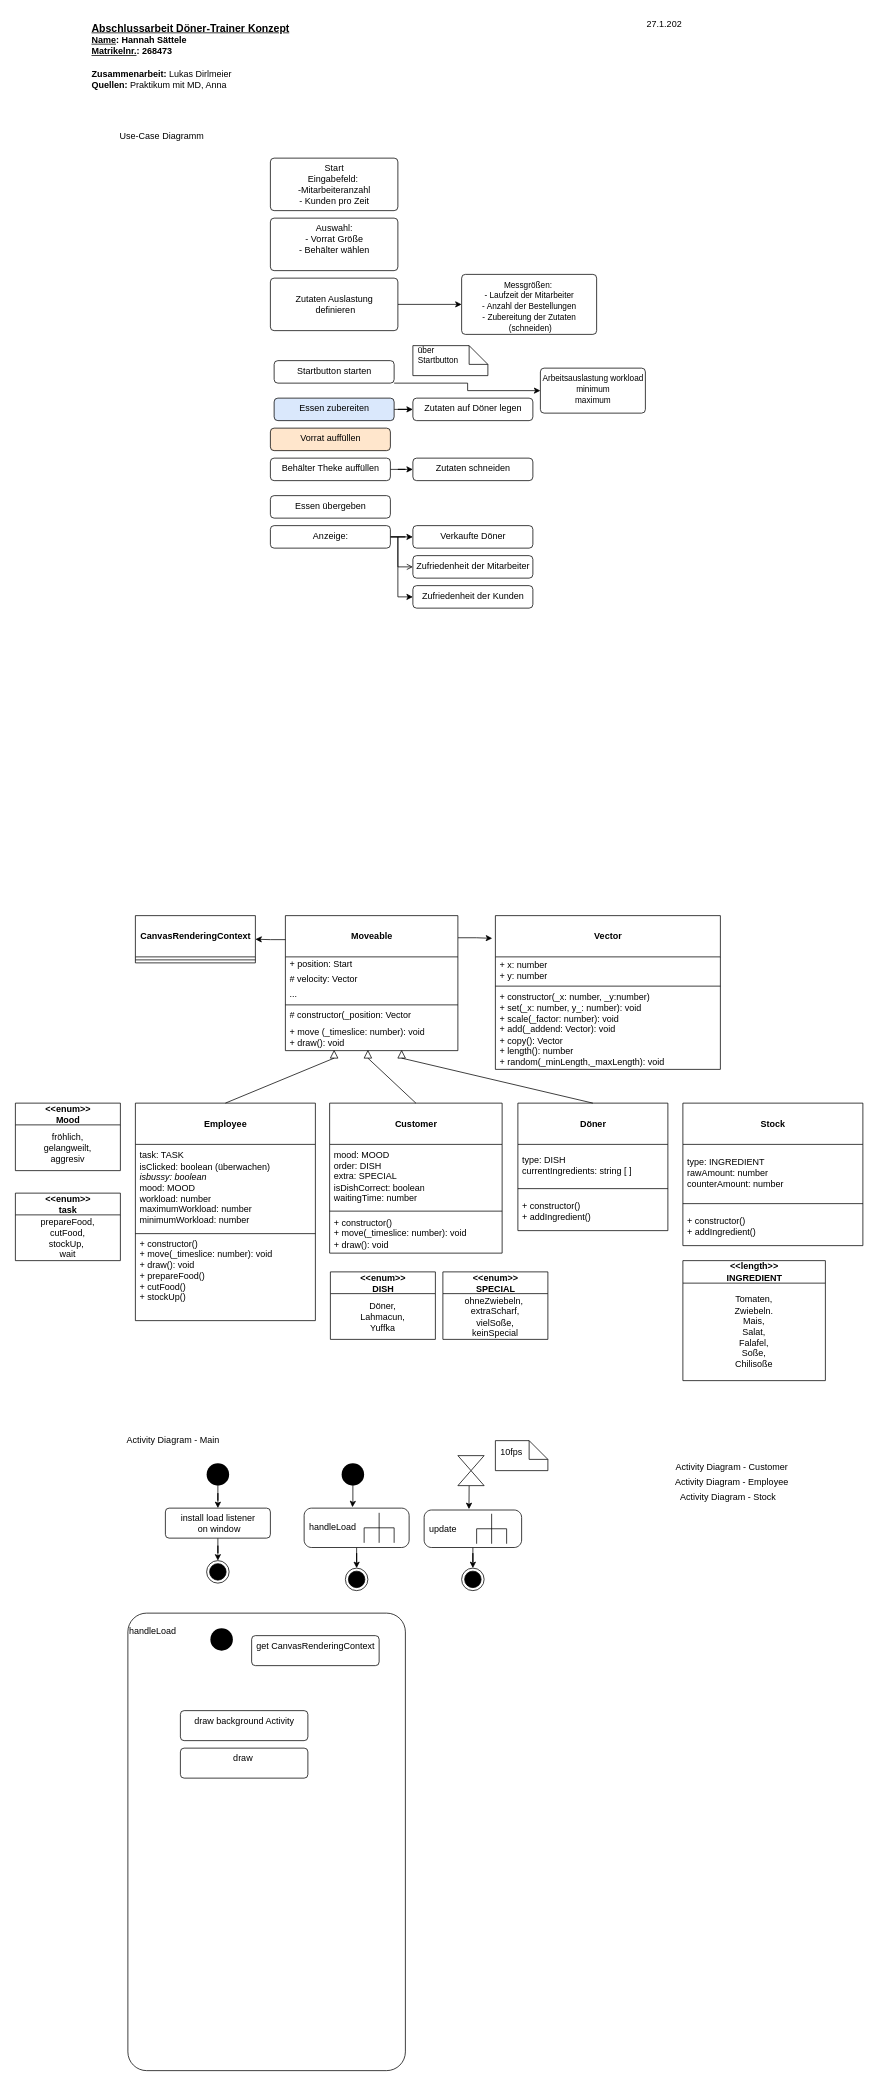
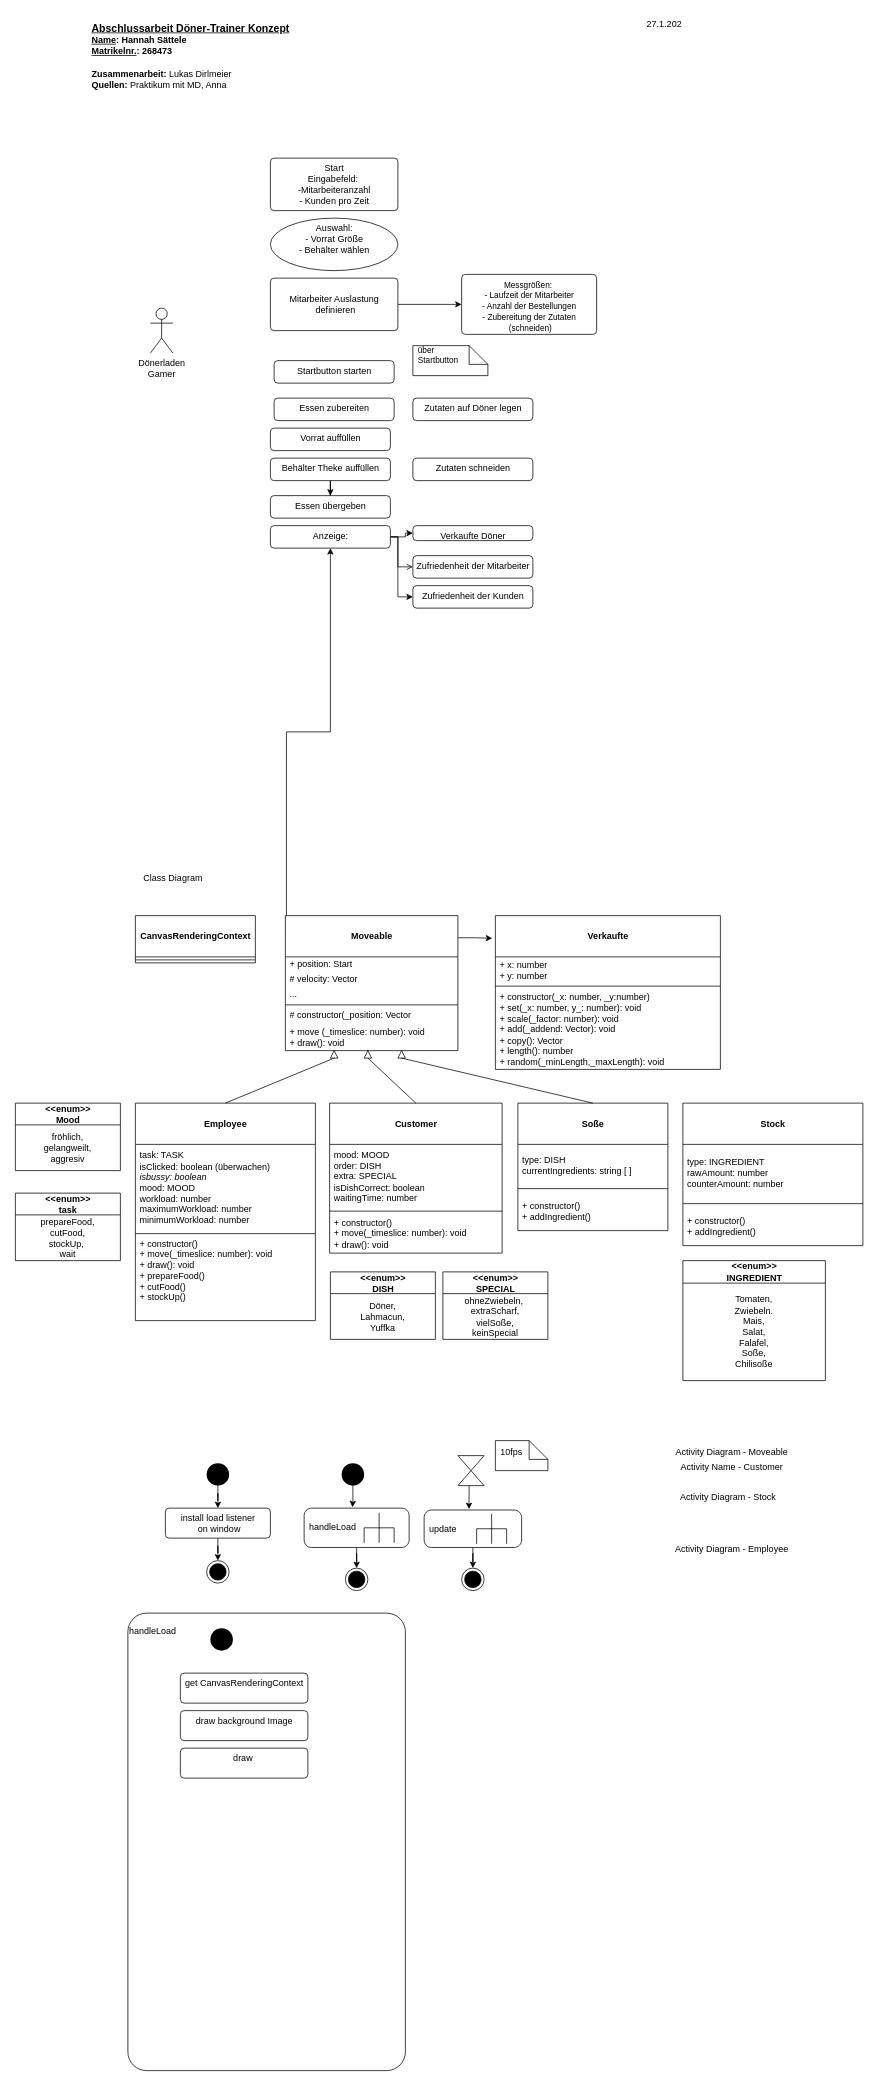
(162, 135) -> none
(334, 244) -> (334, 244)
(335, 294) -> (335, 294)
none -> (162, 330)
(496, 390) -> none
(593, 390) -> none
(334, 409) -> (334, 409)
(406, 409) -> none
(330, 439) -> (330, 439)
(404, 469) -> (330, 490)
(473, 537) -> (473, 533)
none -> (173, 878)
(608, 926) -> (608, 926)
(273, 939) -> (286, 823)
(593, 1114) -> (593, 1114)
(755, 1272) -> (755, 1272)
(173, 1440) -> none
none -> (732, 1452)
(732, 1467) -> (732, 1467)
(732, 1482) -> (732, 1549)
(315, 1650) -> (244, 1688)
(245, 1721) -> (245, 1721)
